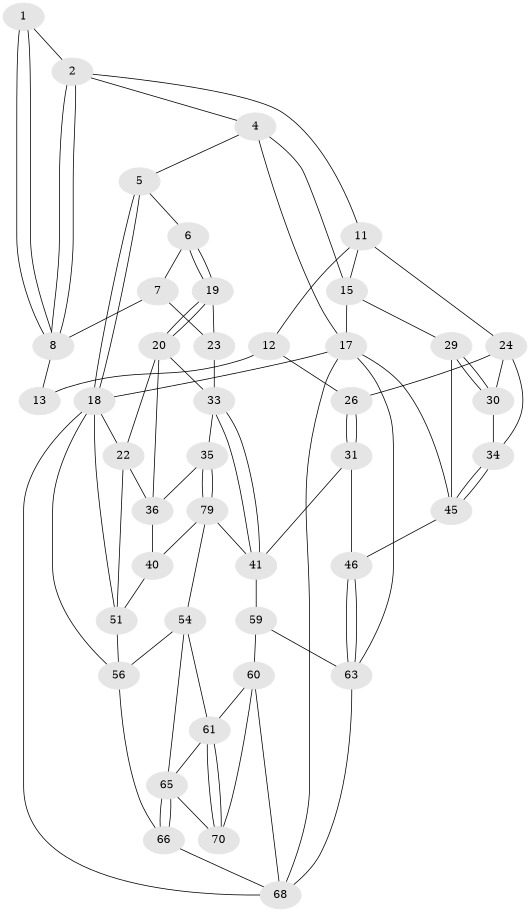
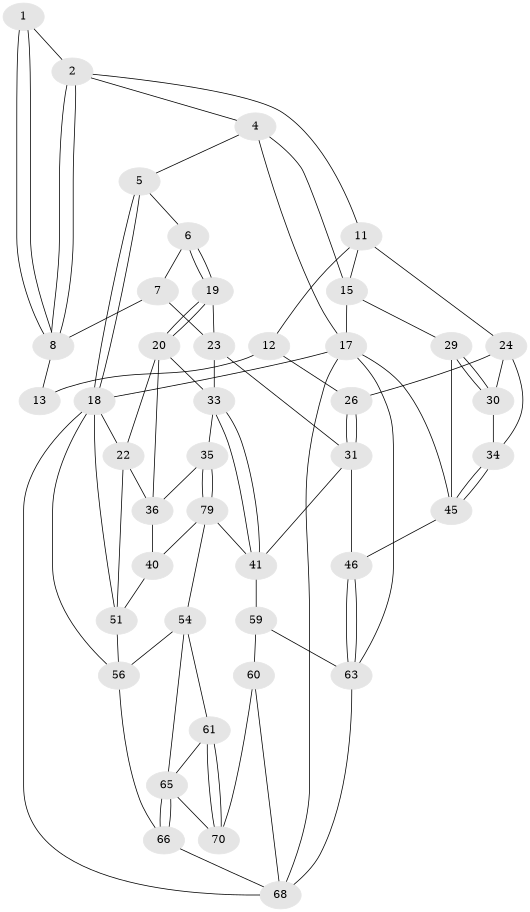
none -> (283, 401)
(232, 703) -> none
